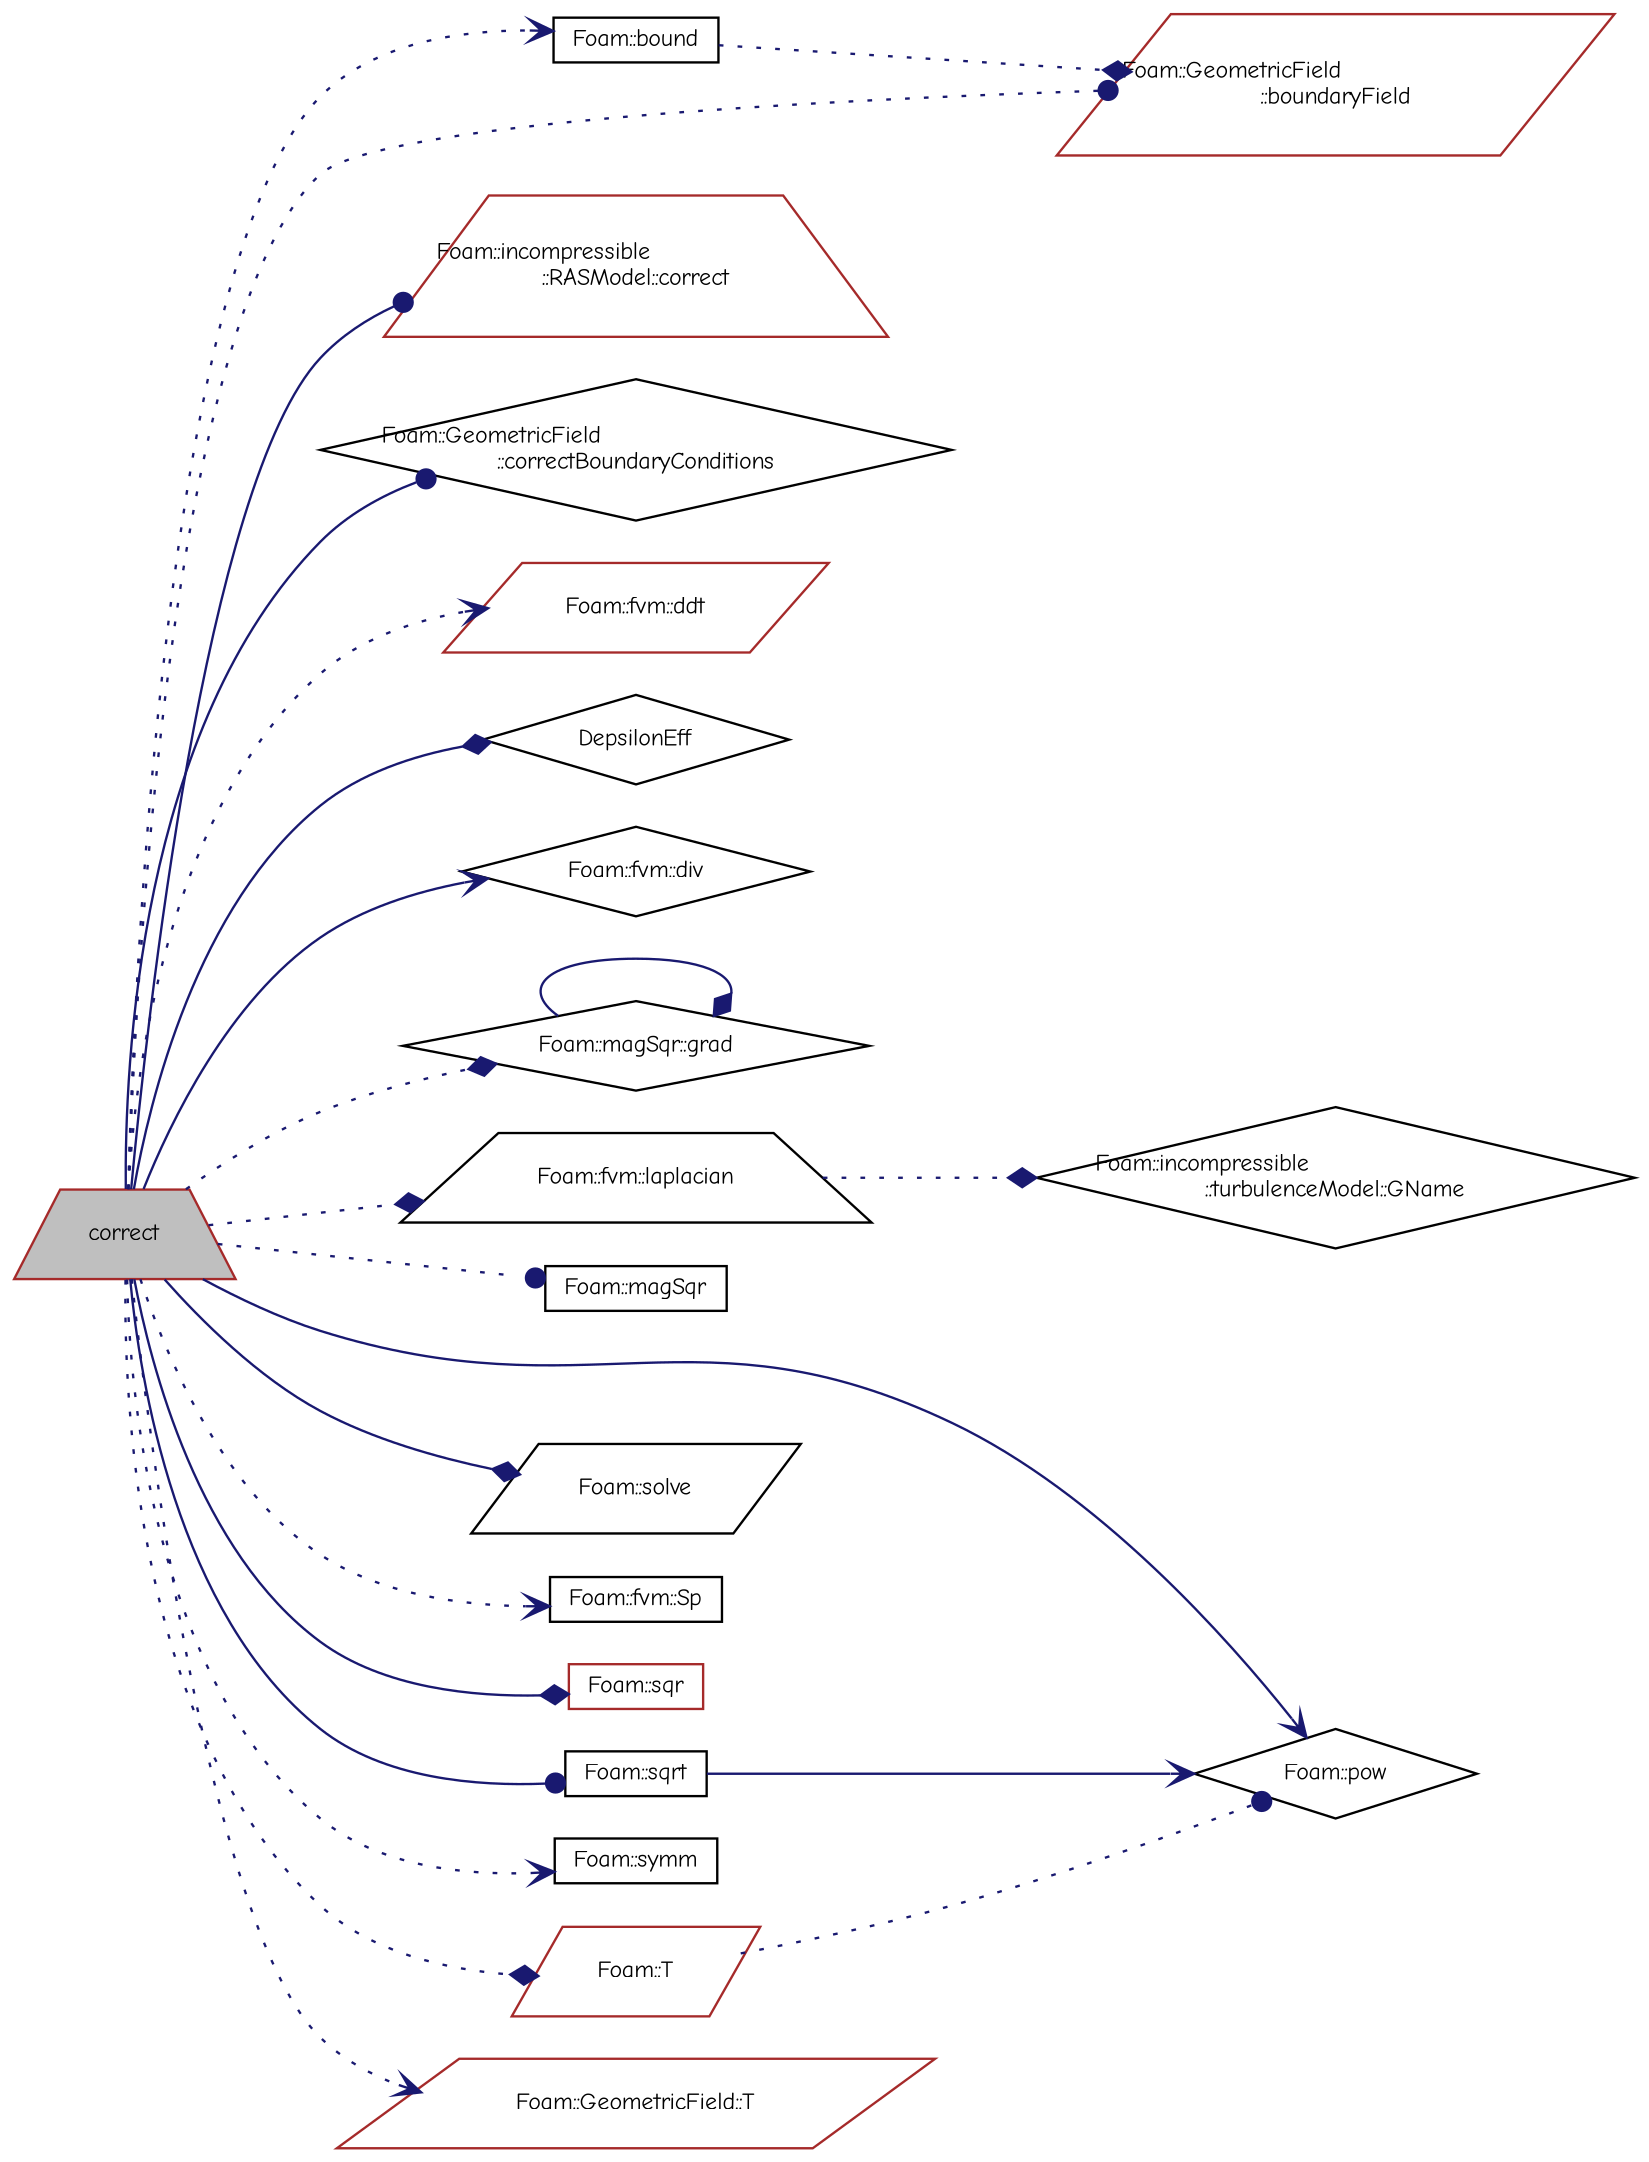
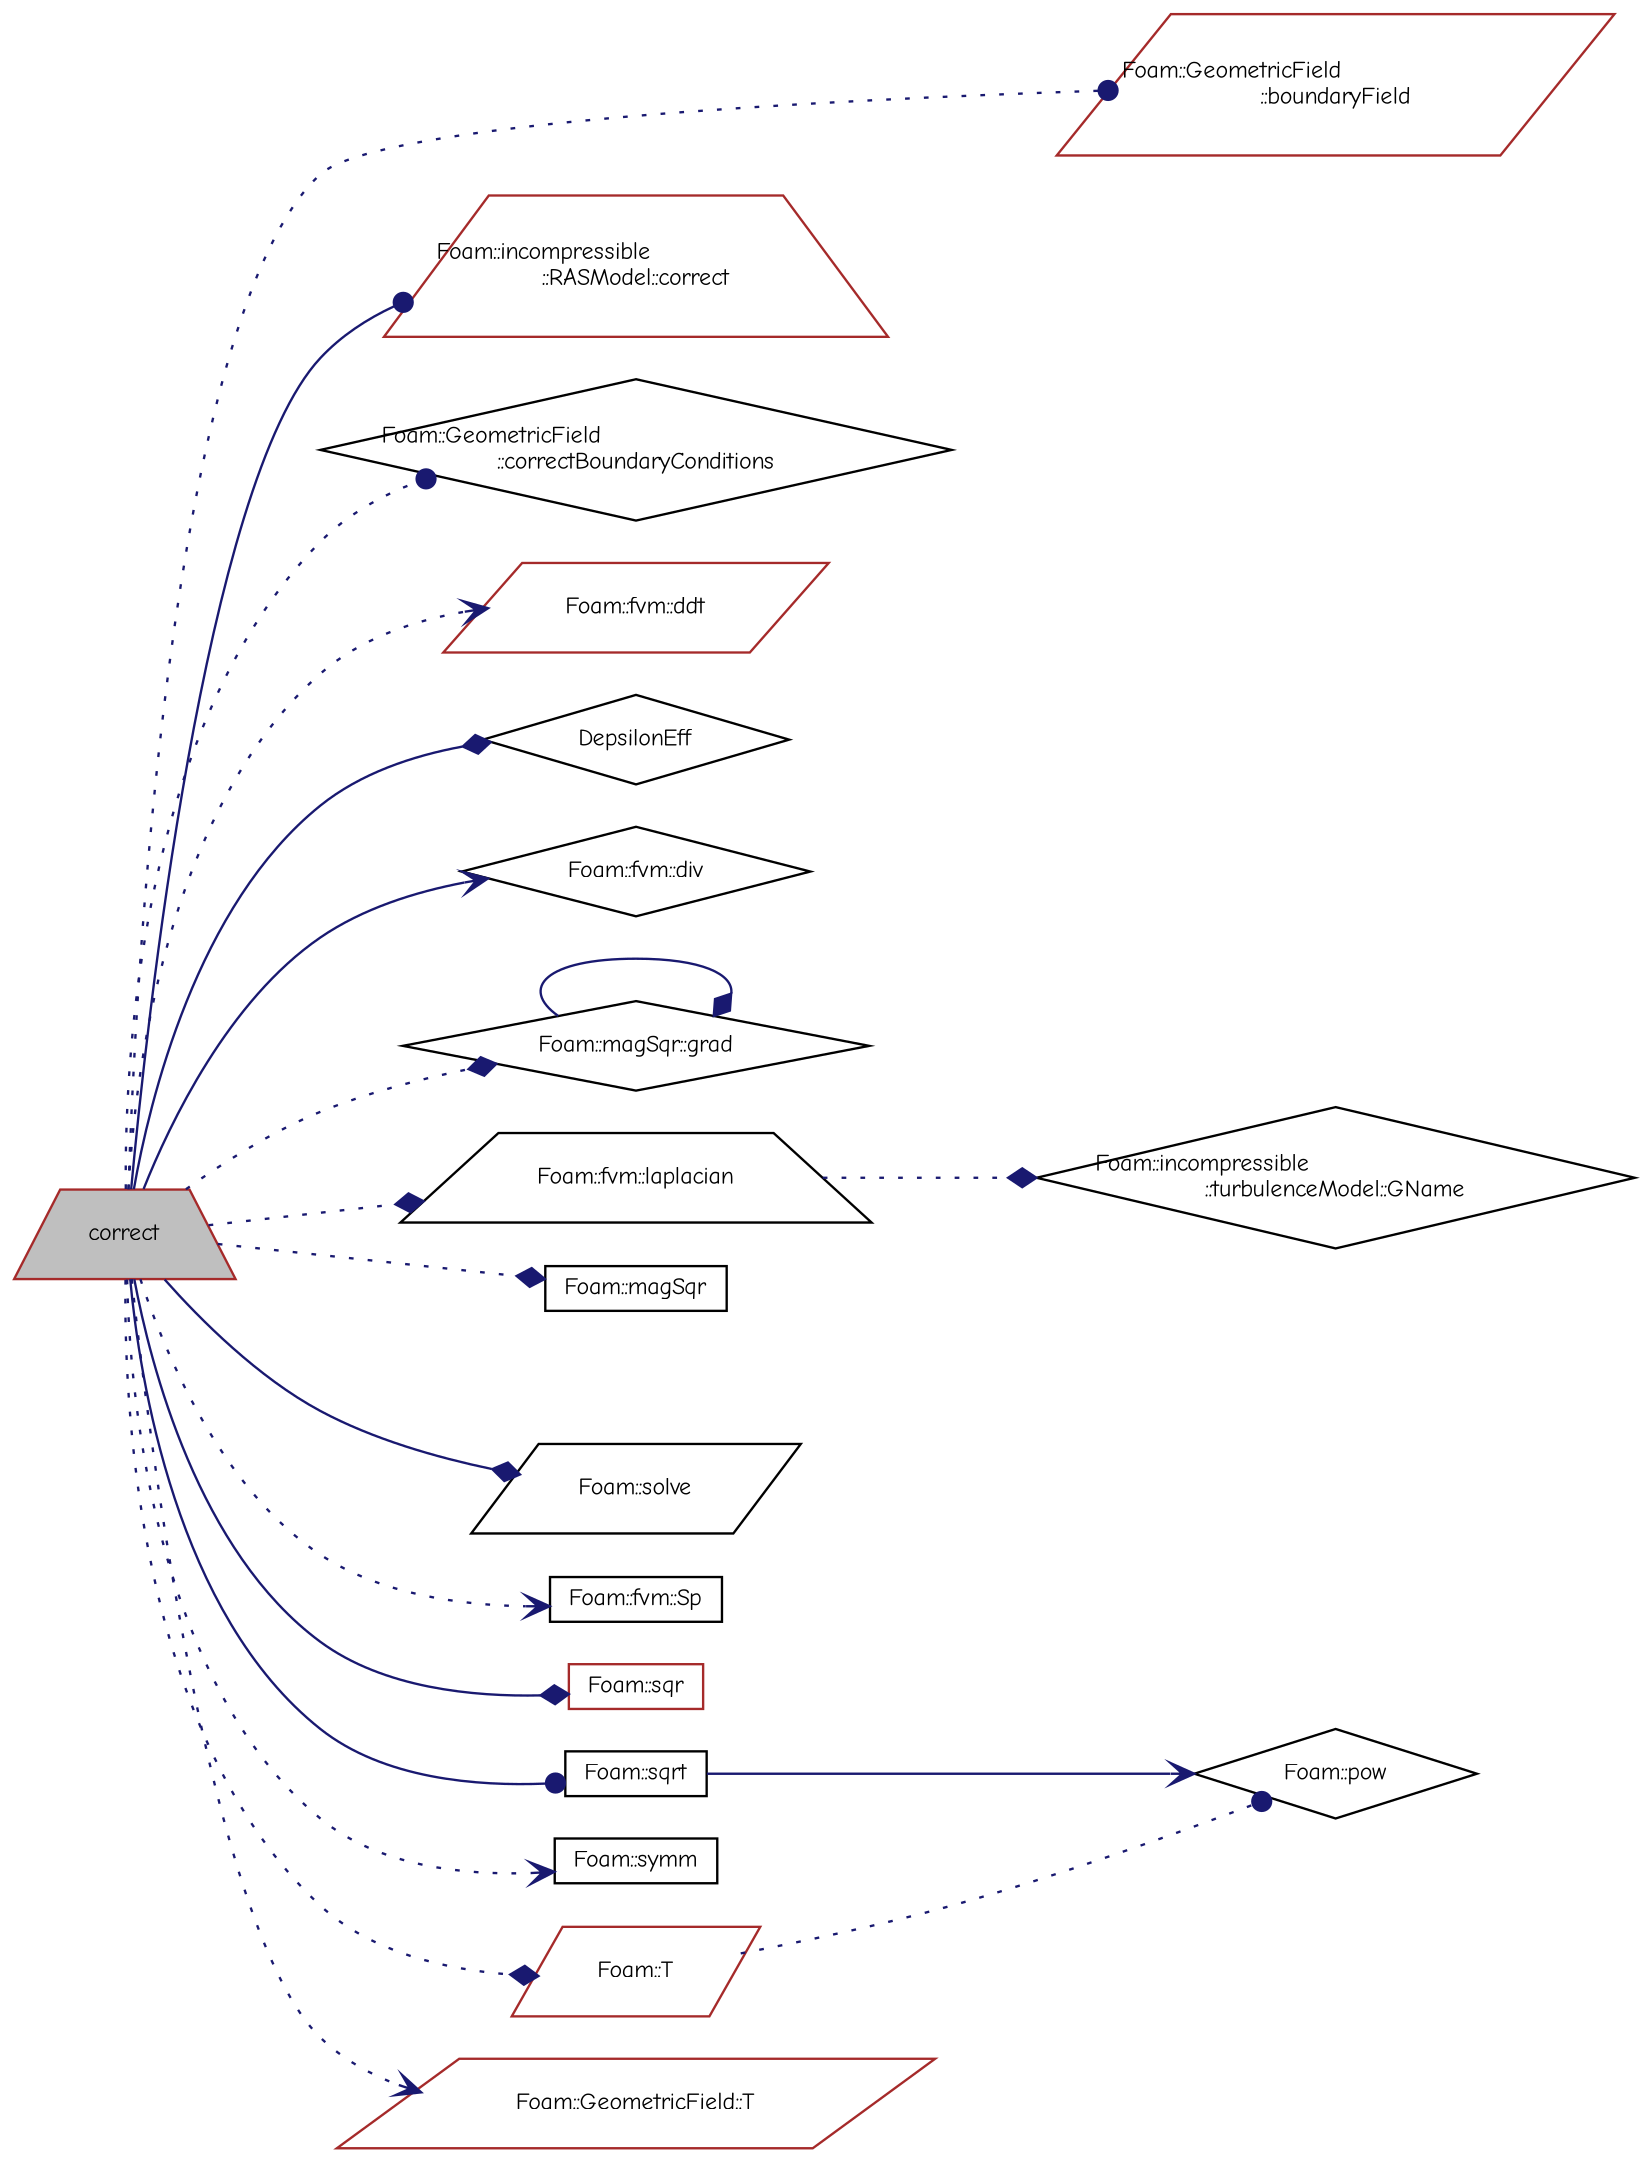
(636, 40) -> none
(216, 698) -> (216, 698)
(367, 1260) -> (367, 1260)
(801, 1373) -> none
